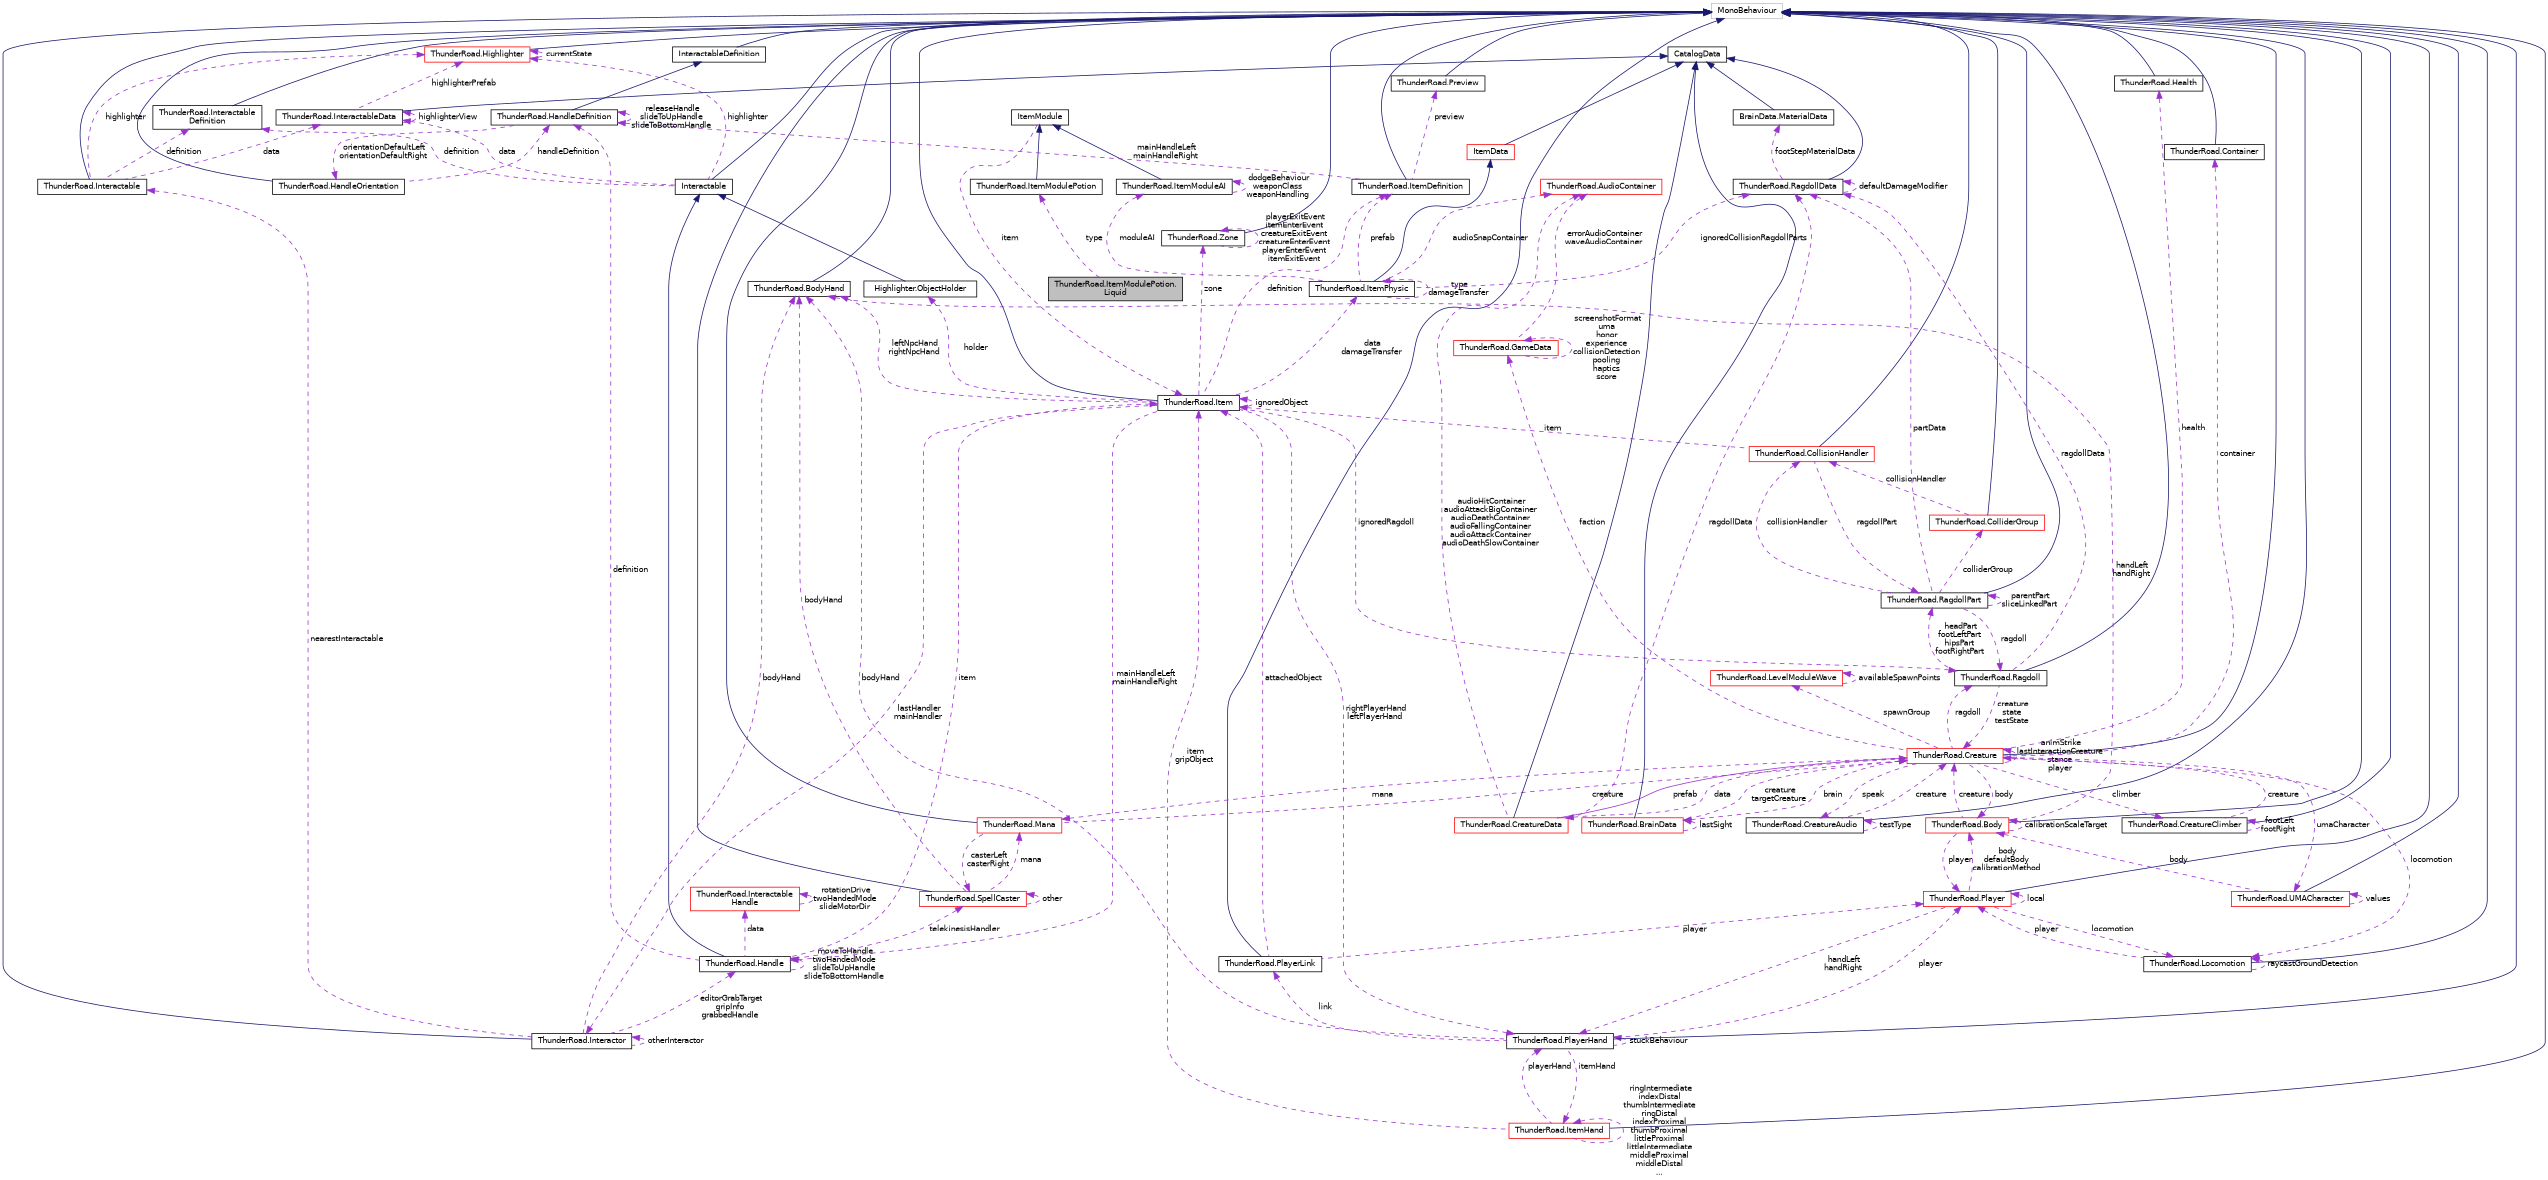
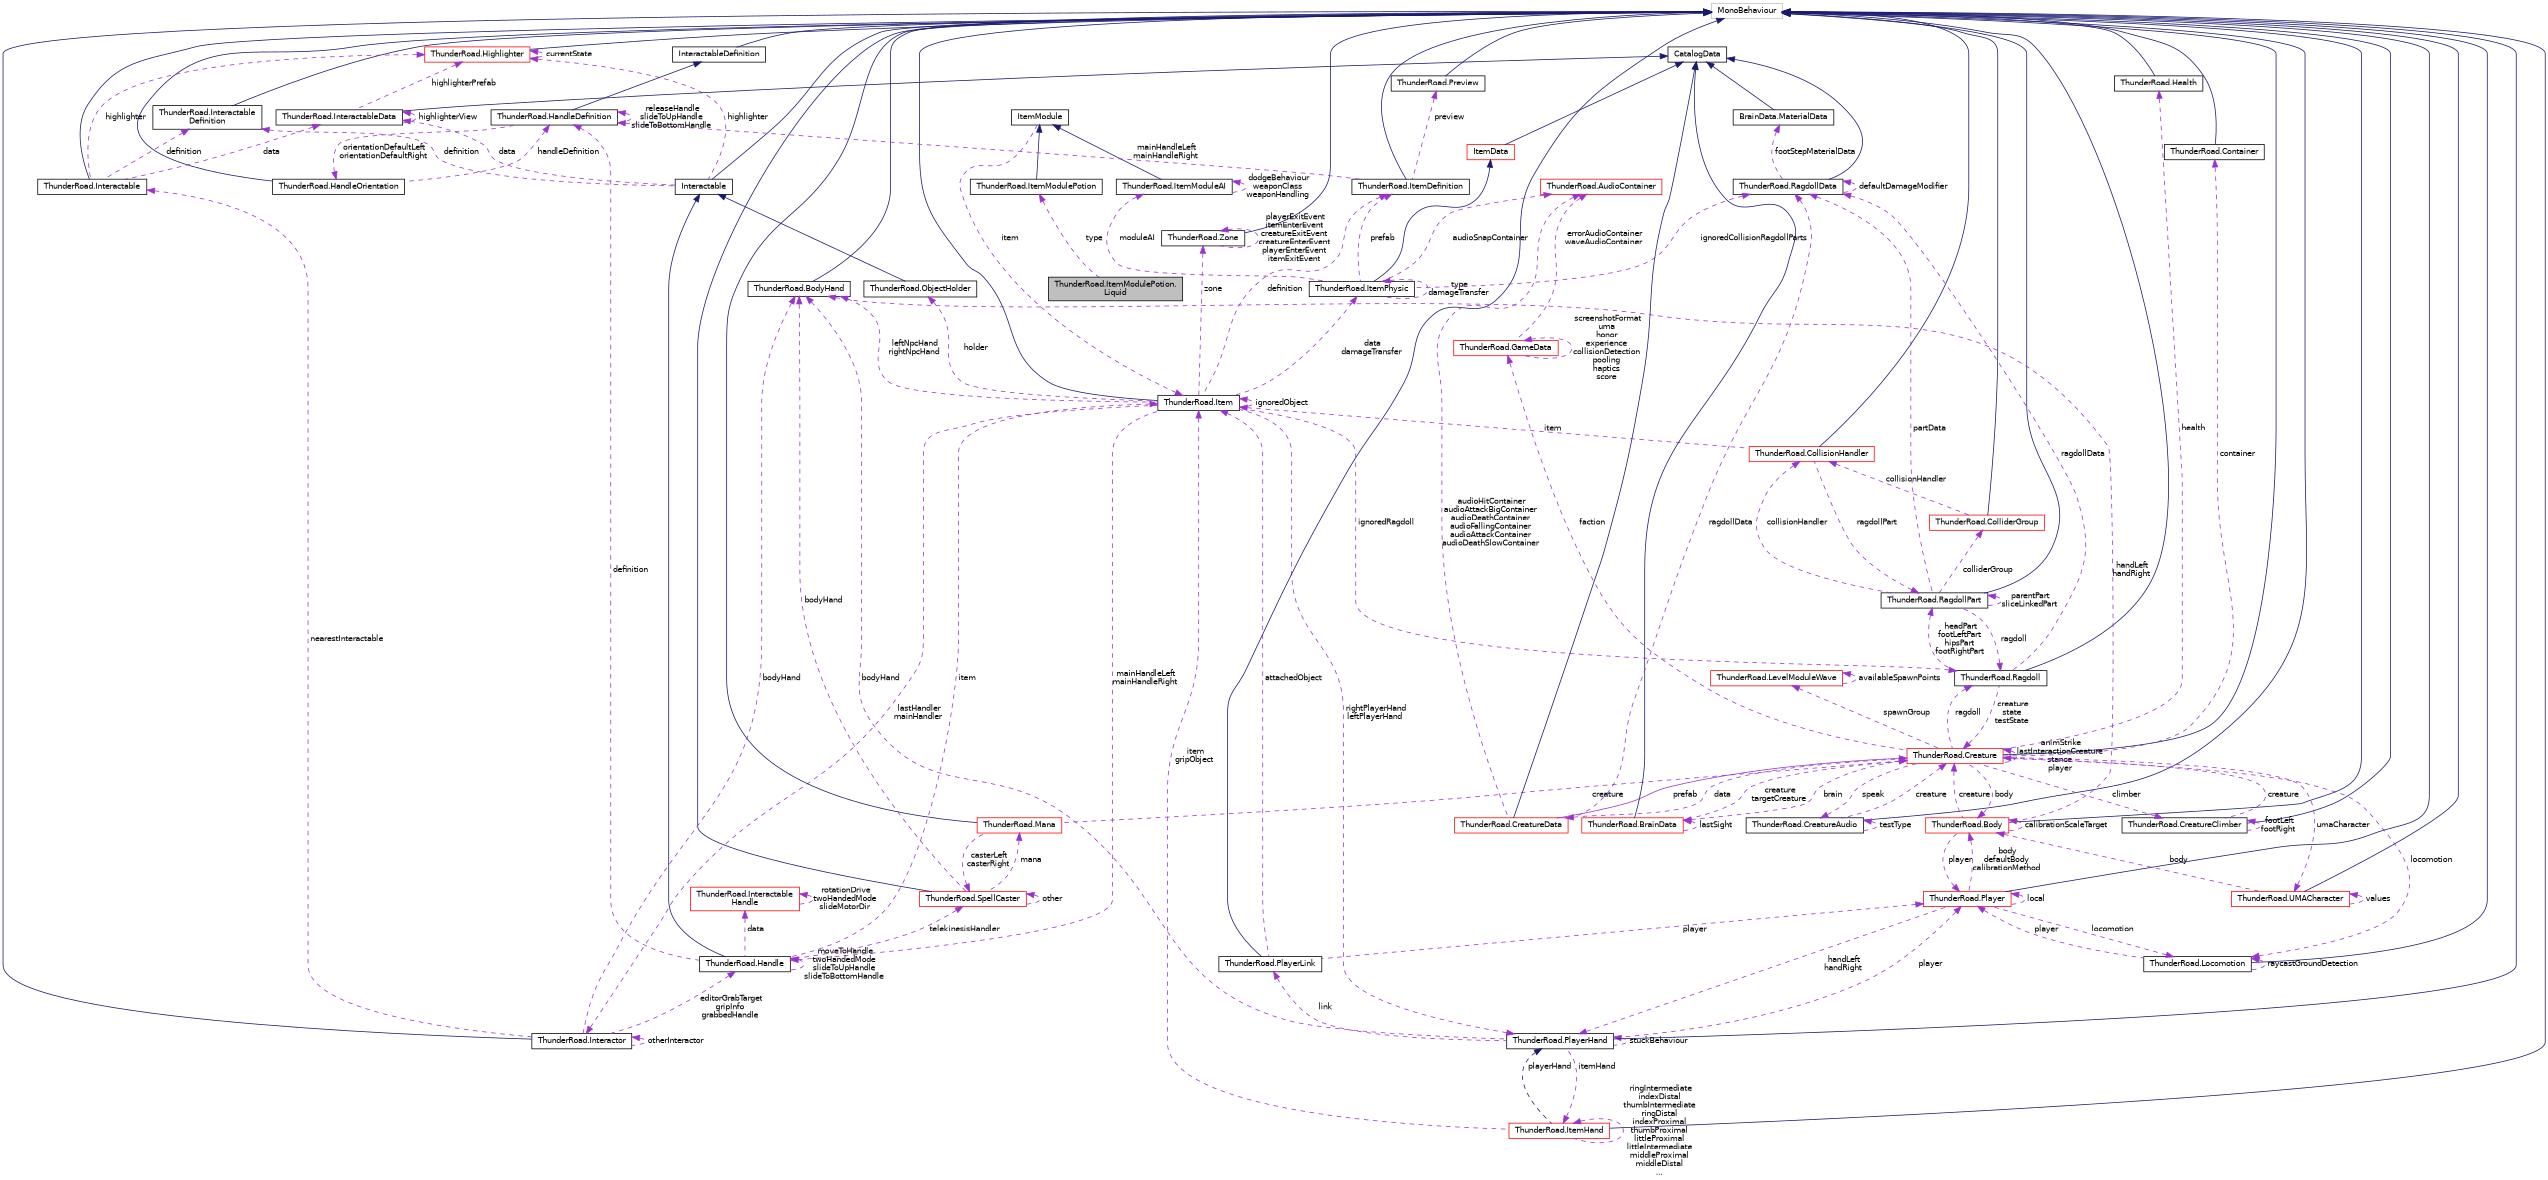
(920, 289) -> (920, 289)
(1488, 778) -> none
(1526, 1090) -> (1526, 1090)
